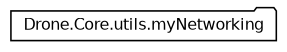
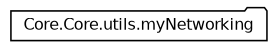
(144, 26) -> (139, 26)
